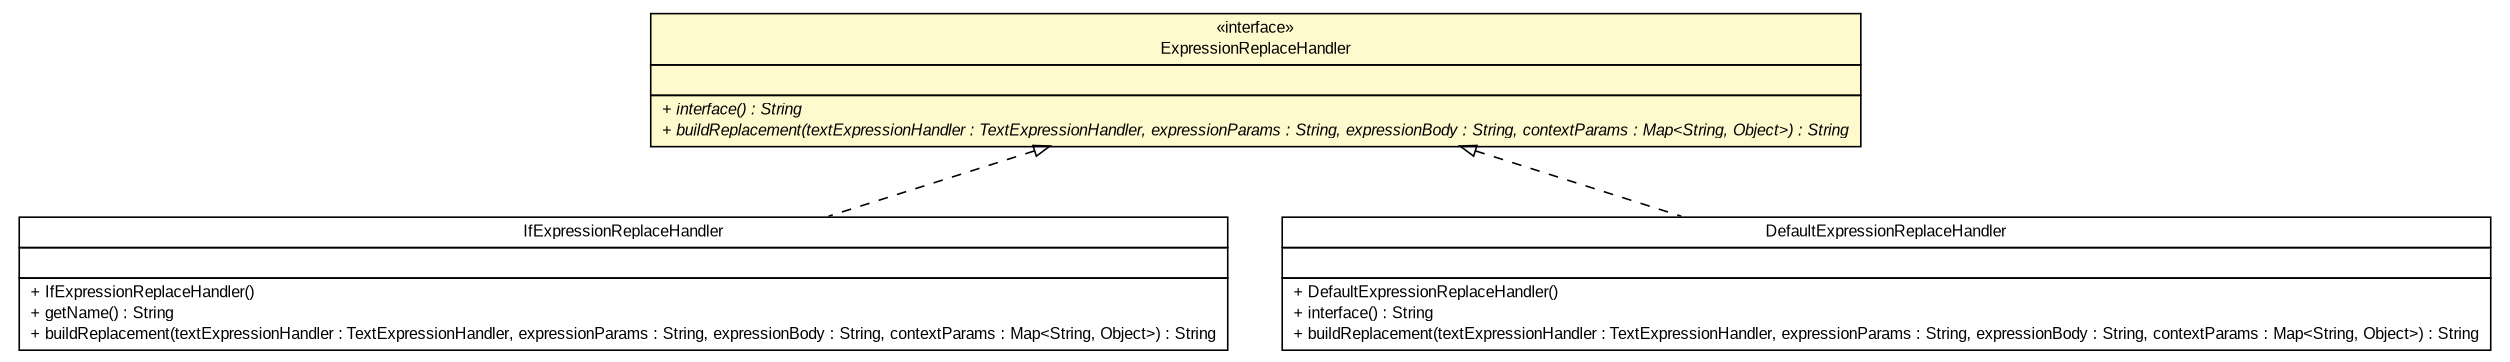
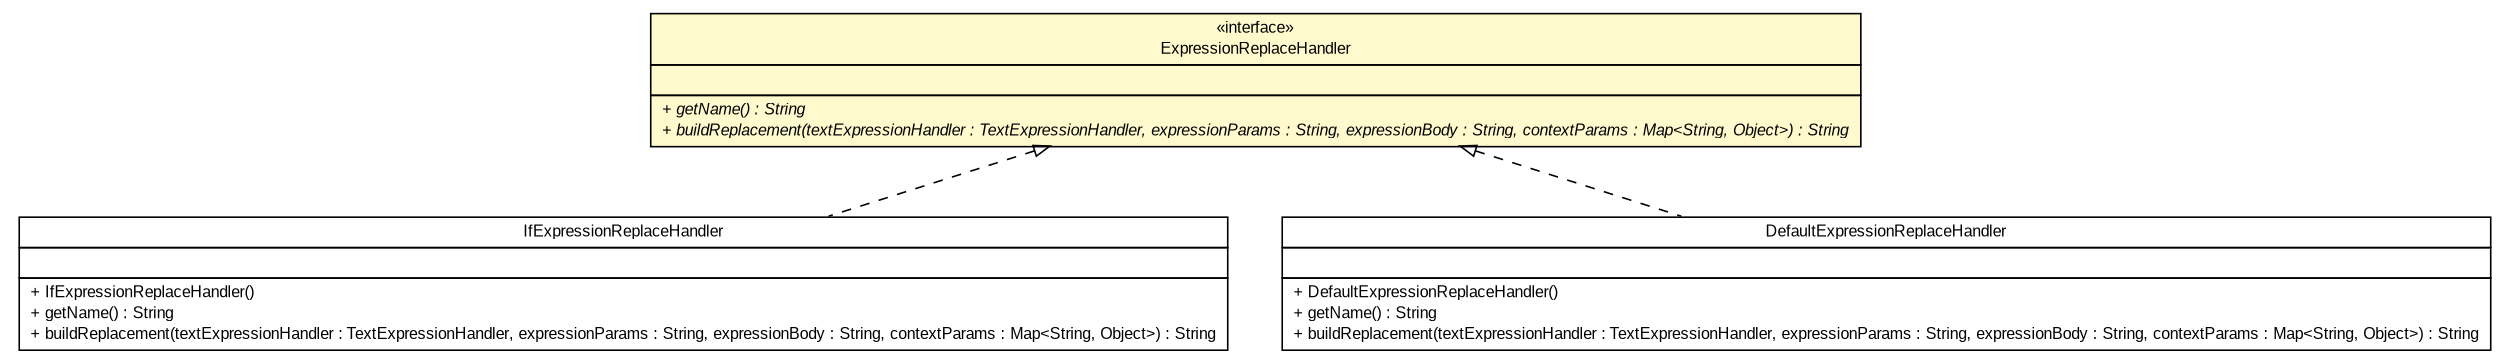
(732, 110) -> (734, 110)
(1364, 313) -> (1366, 313)
